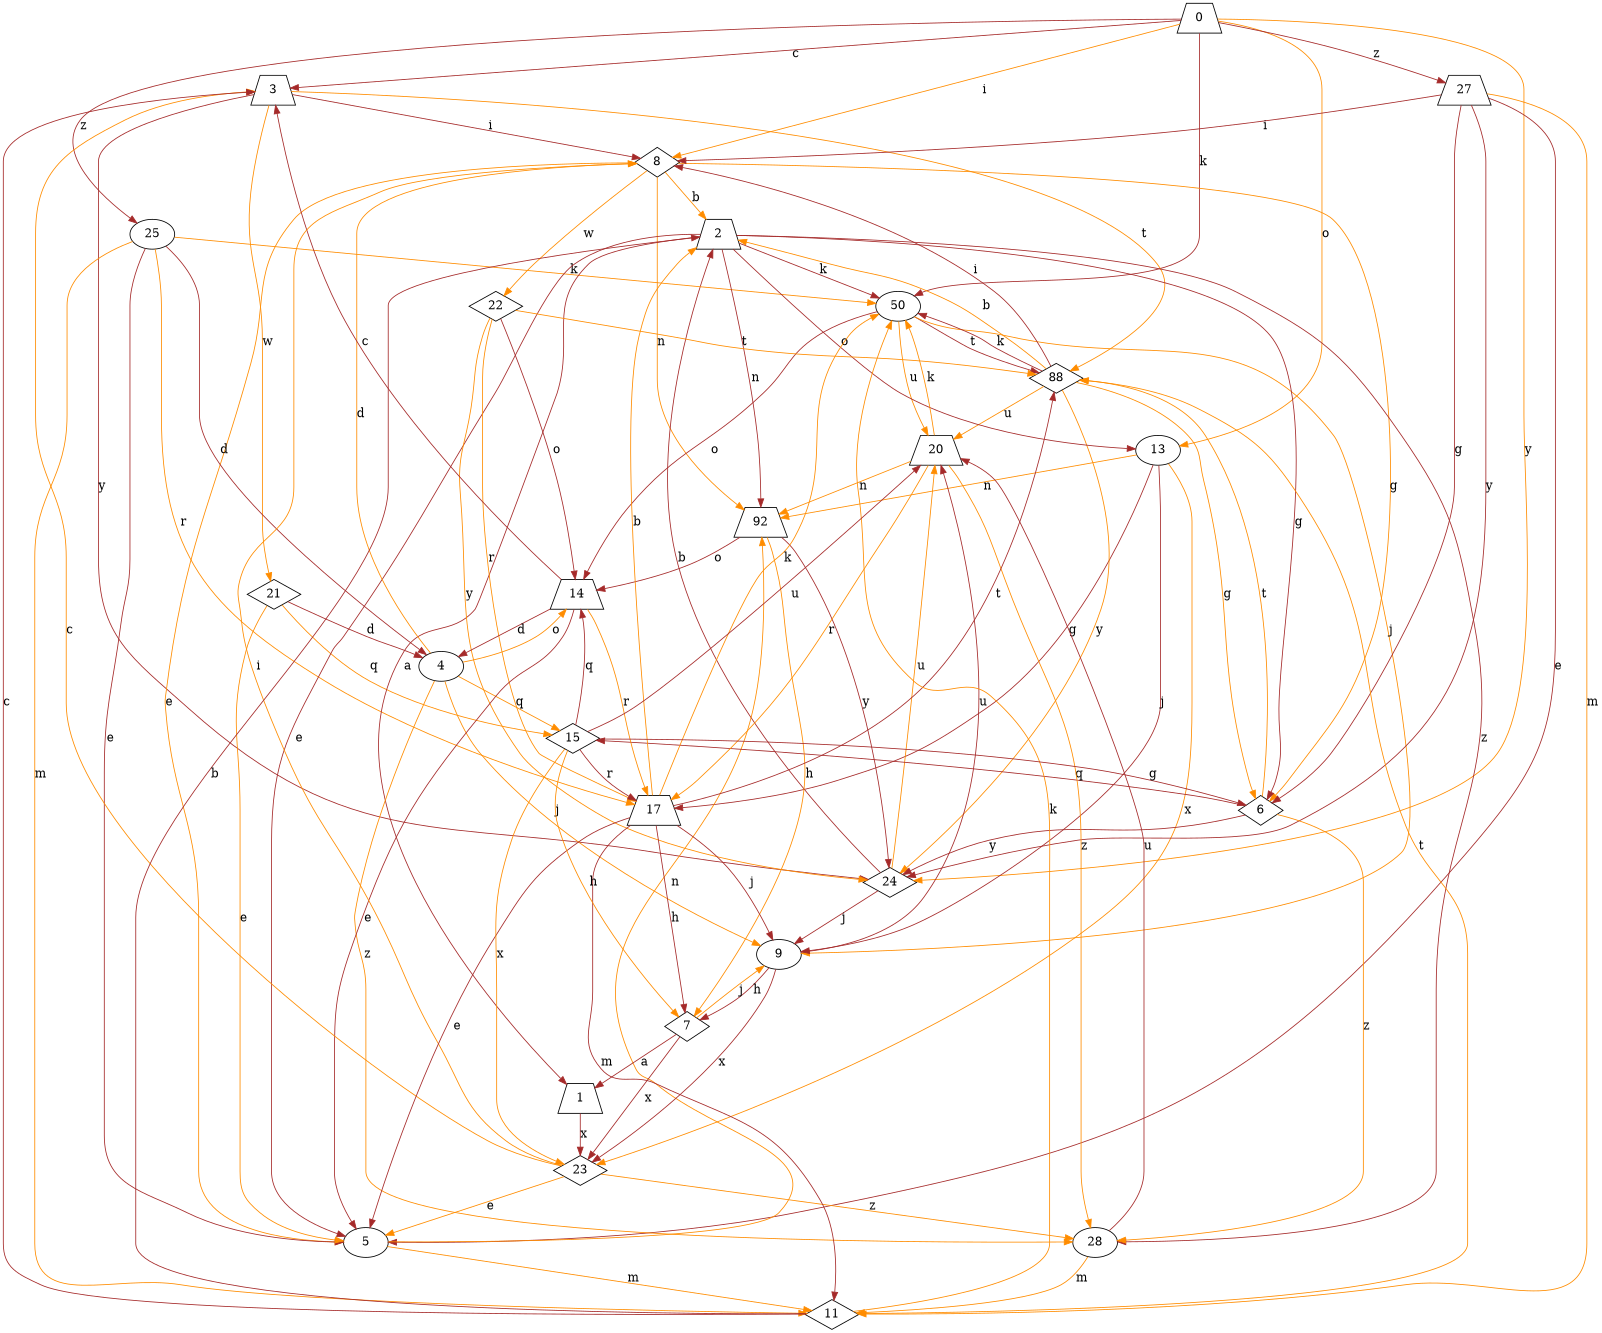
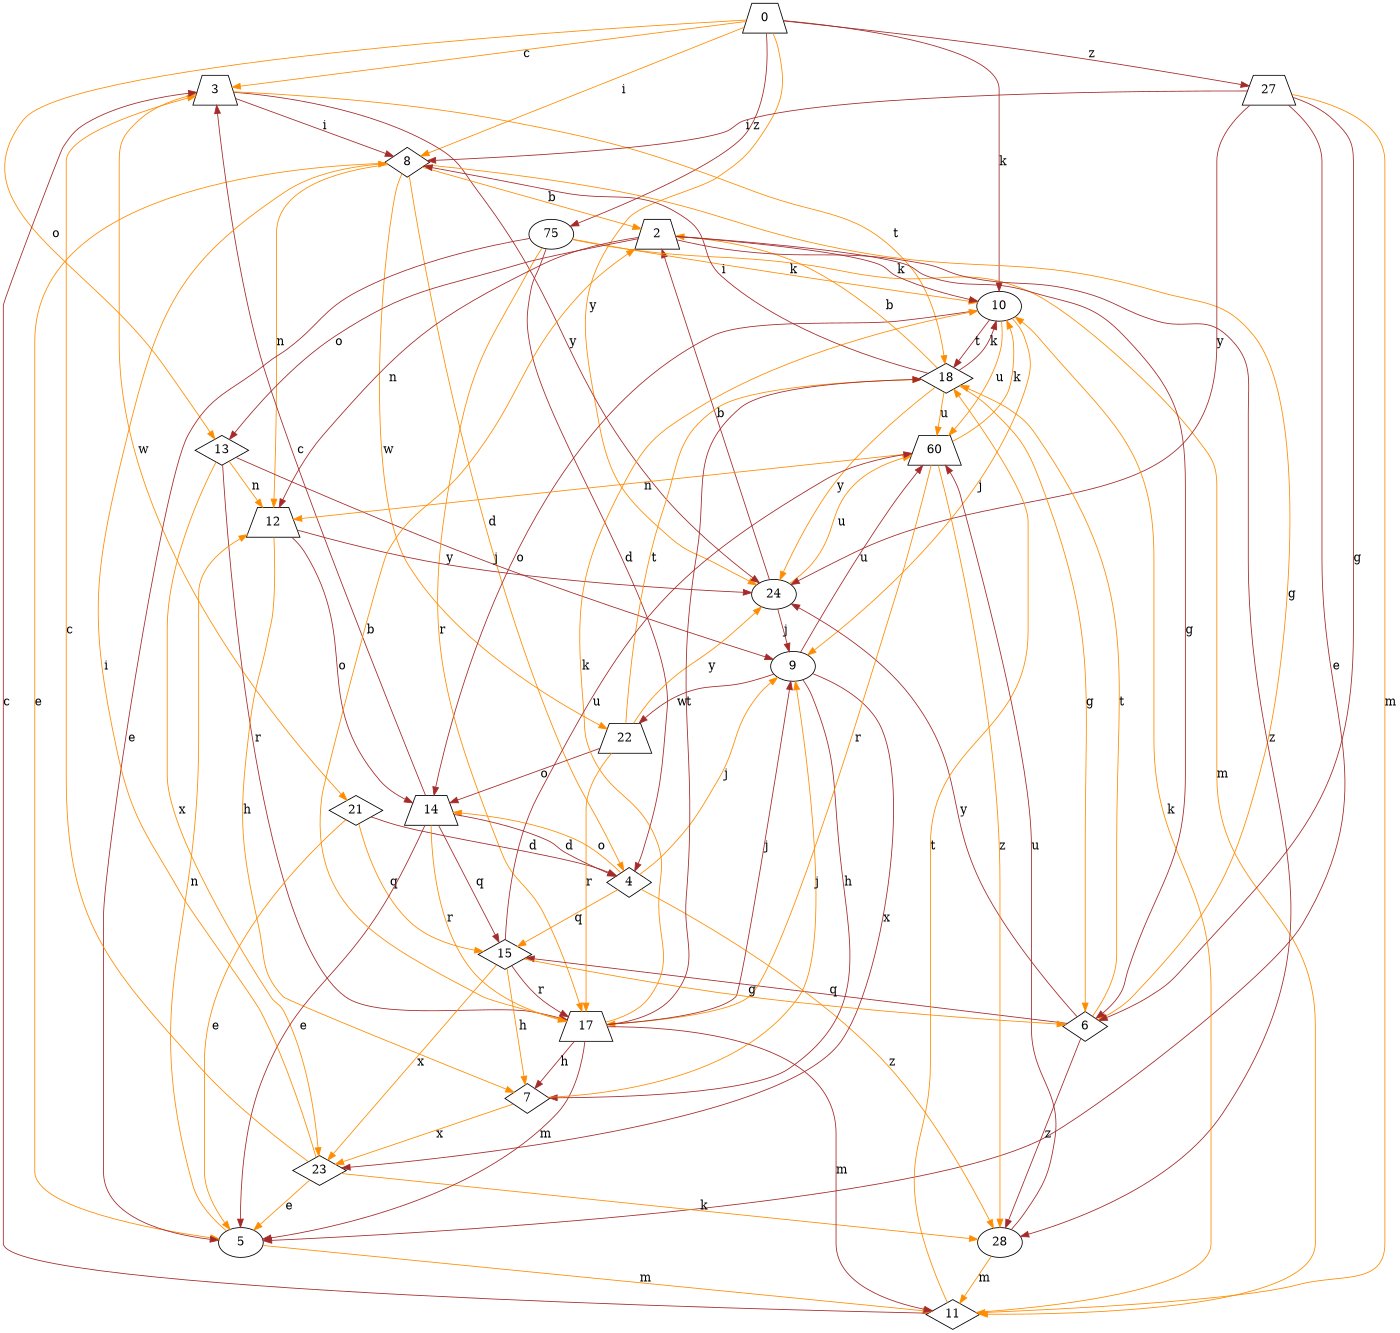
(740, 54) -> (493, 54)
(152, 234) -> (551, 234)
(496, 306) -> (625, 738)
(898, 306) -> (999, 306)
(357, 307) -> (487, 529)
(1056, 378) -> (946, 378)
(936, 450) -> (935, 450)
(1158, 450) -> (222, 450)
(761, 522) -> (273, 522)
(1073, 630) -> (258, 738)
(441, 666) -> (629, 882)
(323, 669) -> none
(584, 672) -> (467, 880)
none -> (706, 687)
(937, 752) -> (776, 1000)
(890, 882) -> (774, 594)
(136, 922) -> none
(457, 1026) -> (546, 1134)
(637, 1095) -> (428, 1133)
(1363, 1097) -> (1045, 1129)
(580, 1098) -> none
(872, 1206) -> (704, 1206)
